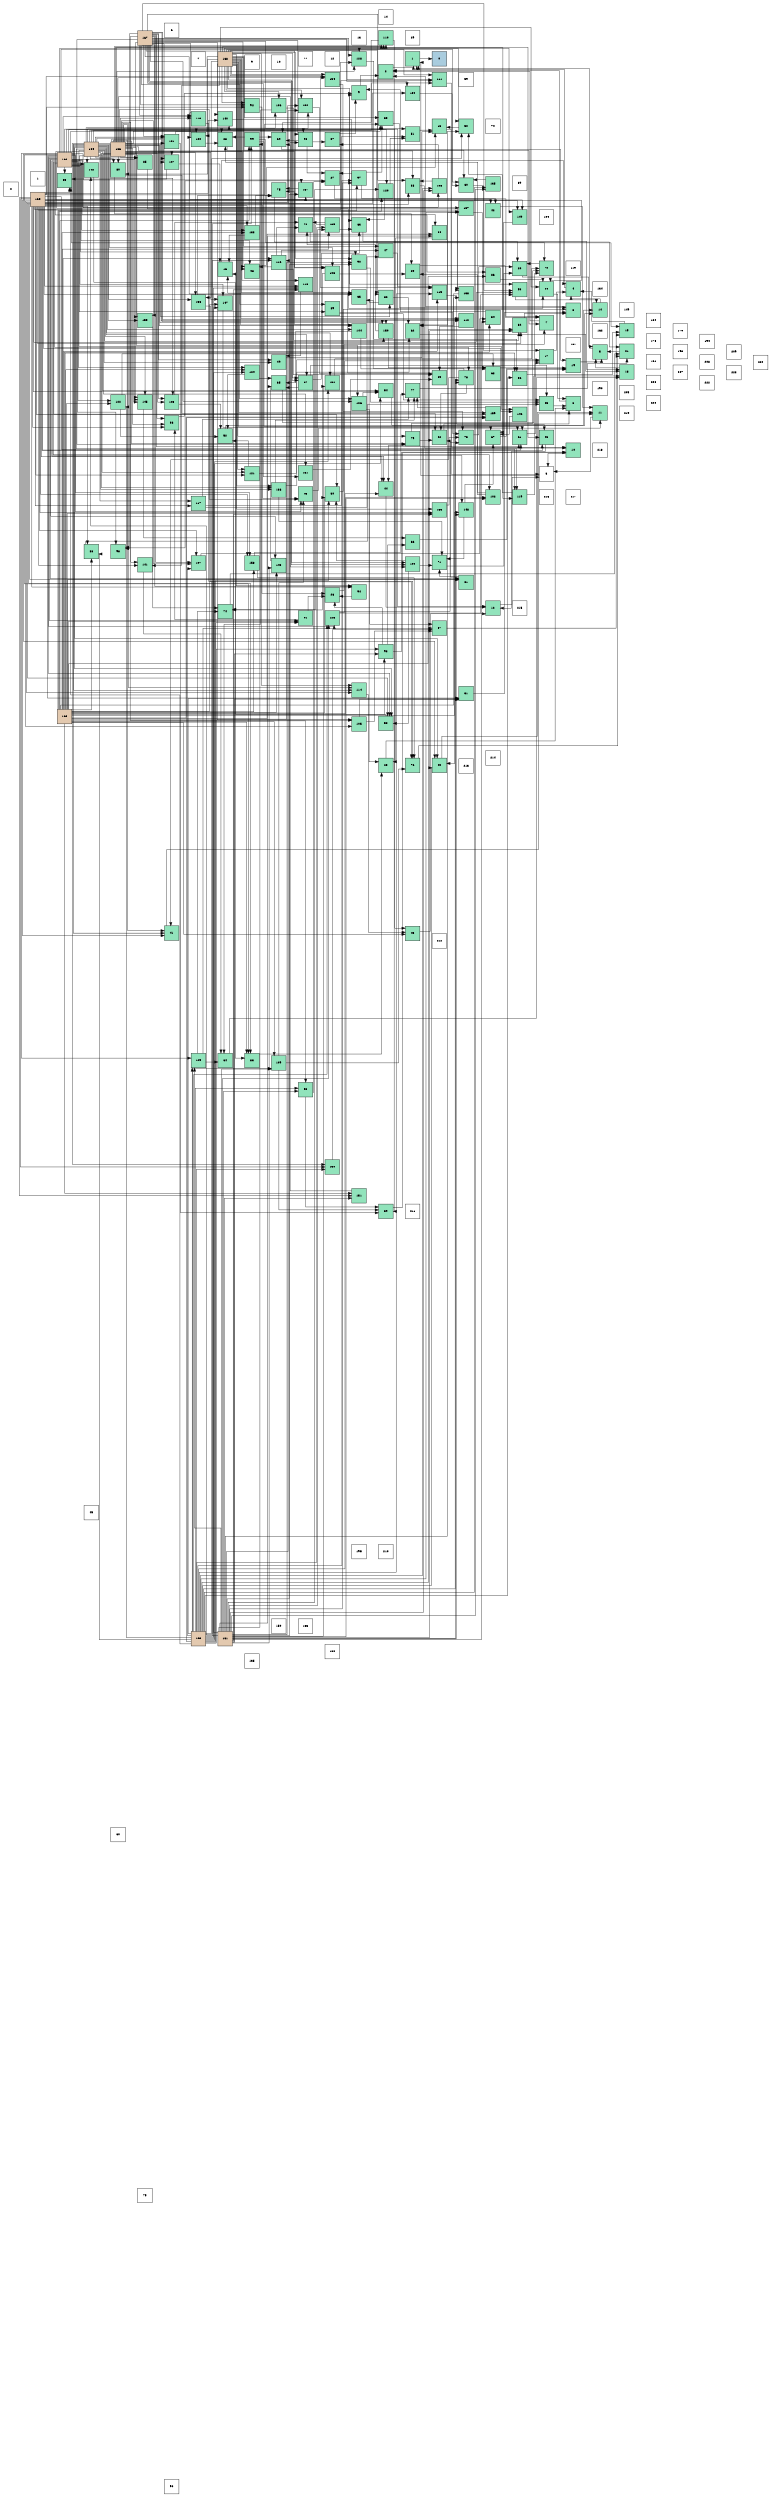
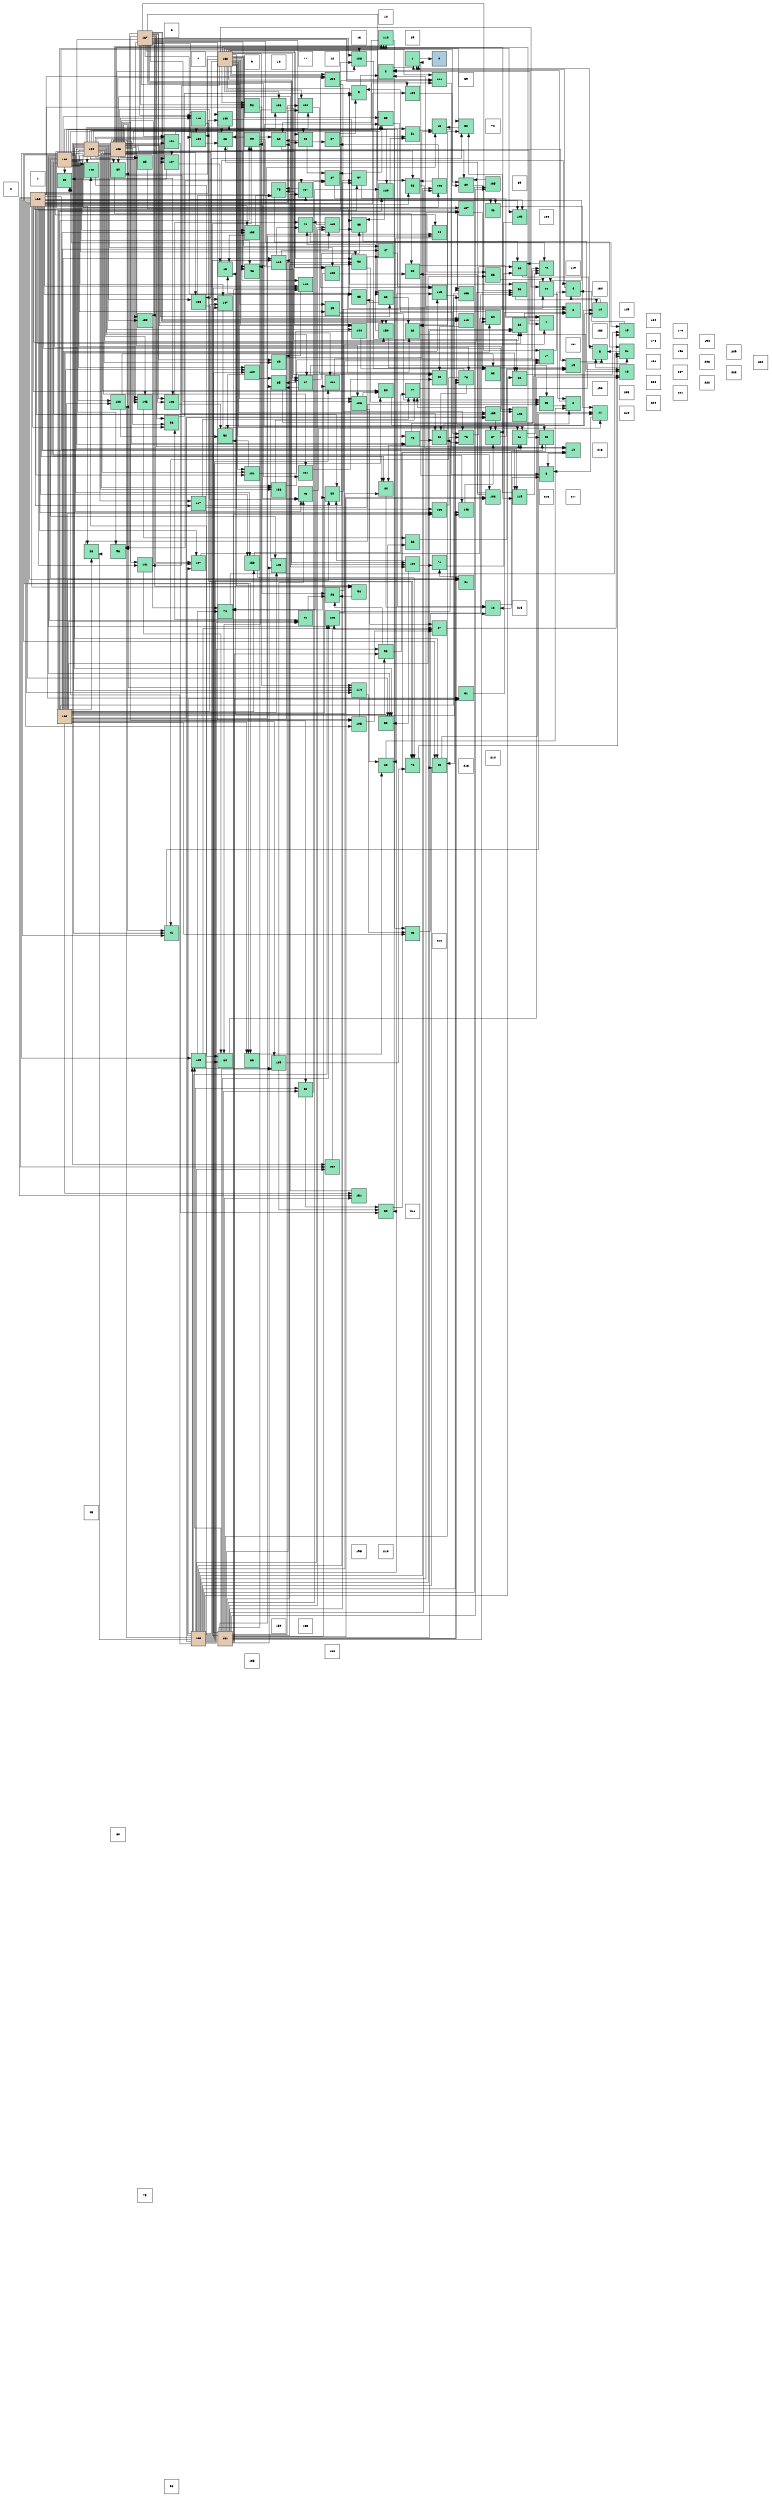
(241, 225) -> none
none -> (680, 393)
(509, 427) -> (495, 424)
(546, 474) -> (546, 474)
(363, 522) -> none
(464, 545) -> none
(235, 550) -> (207, 565)
